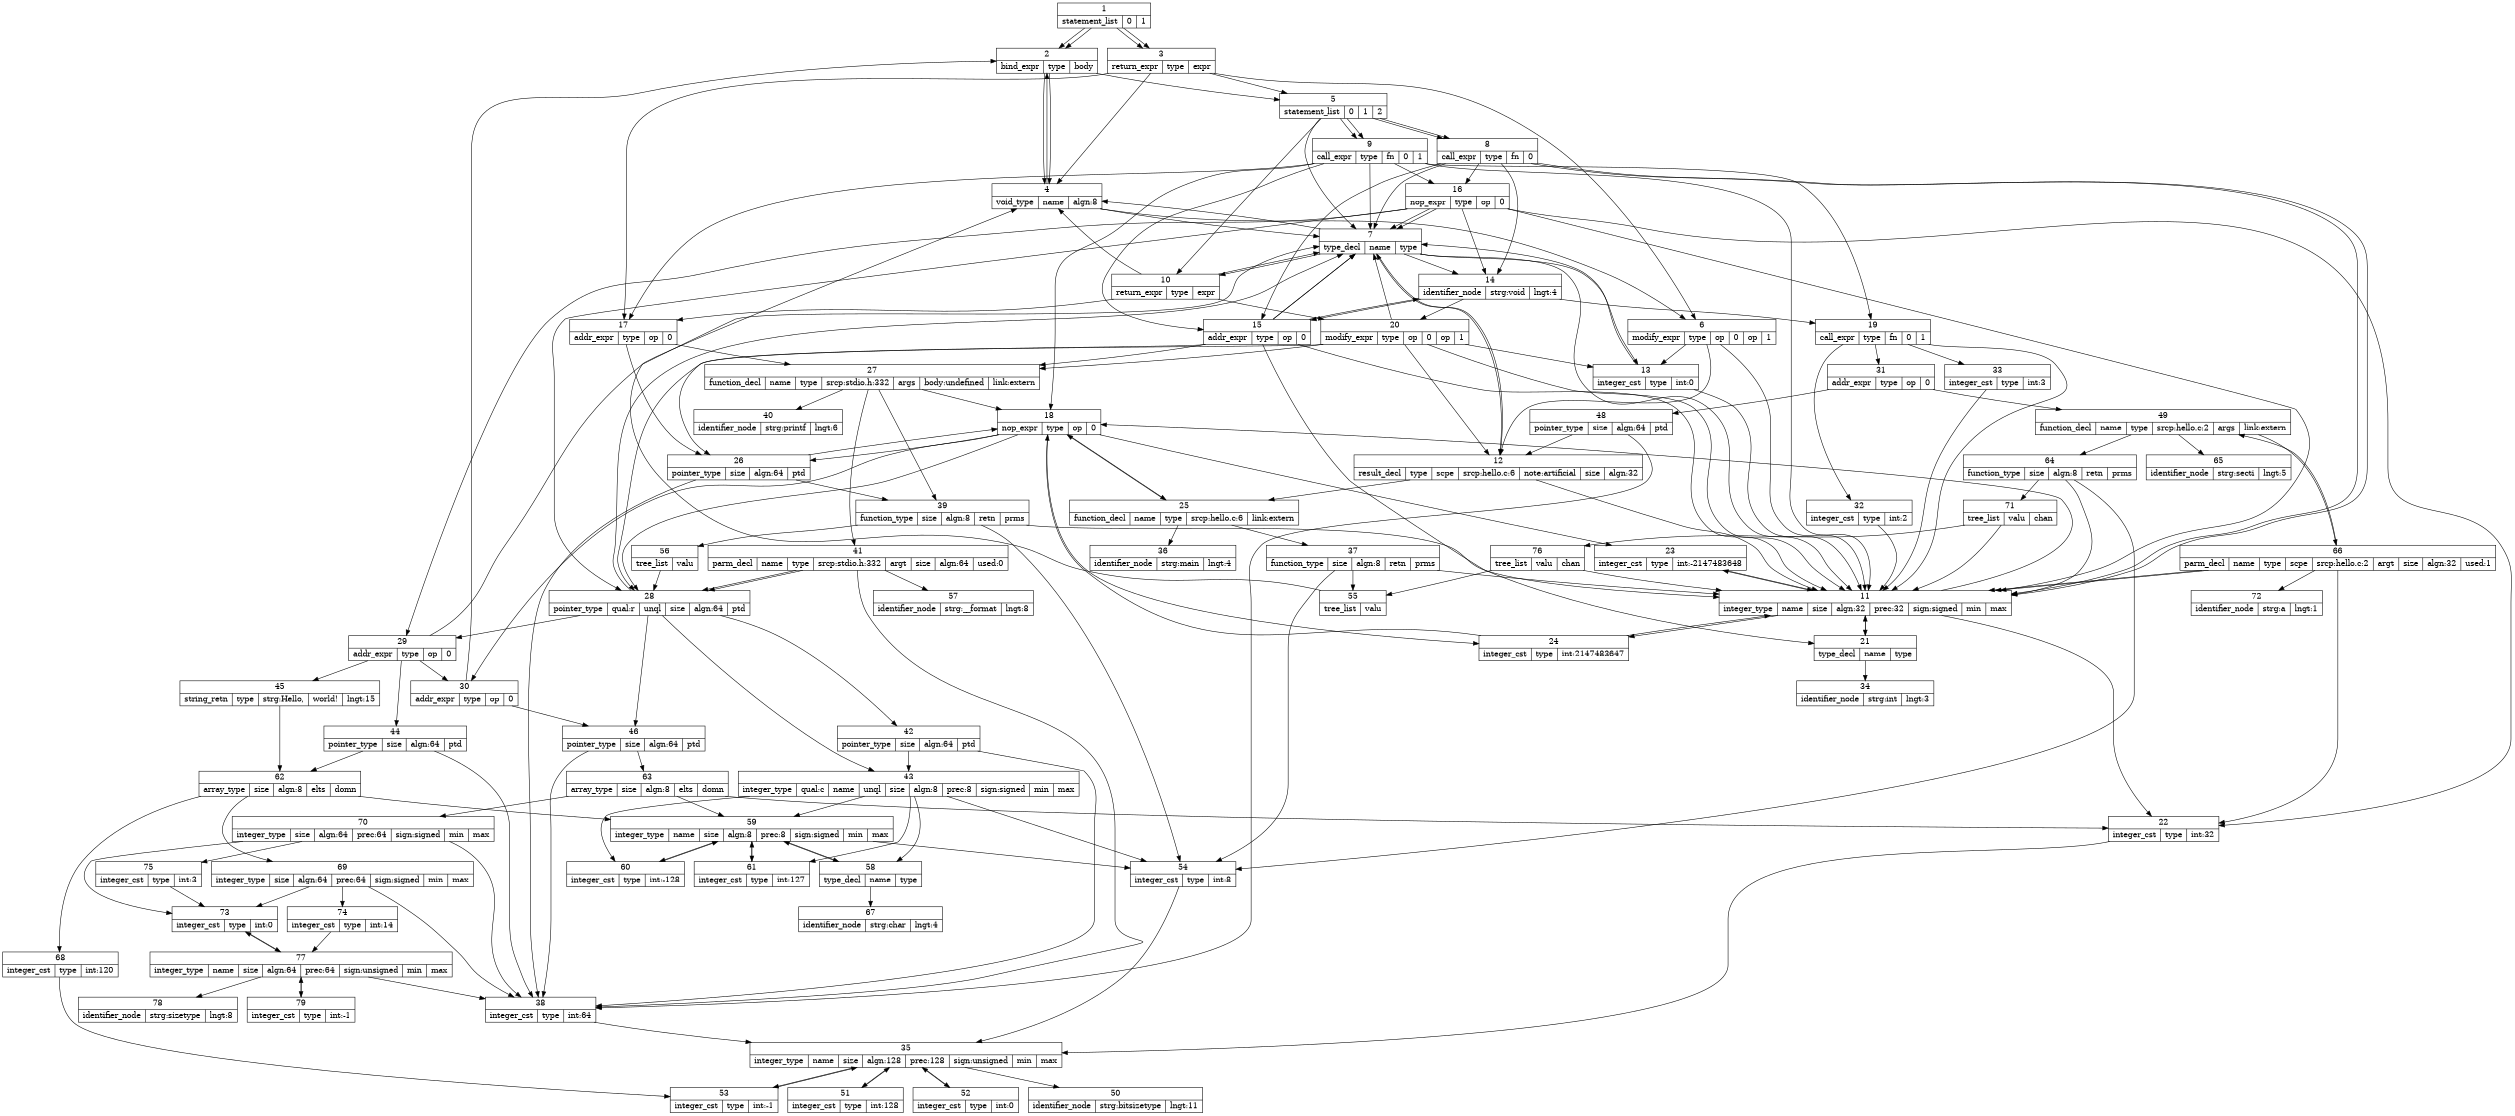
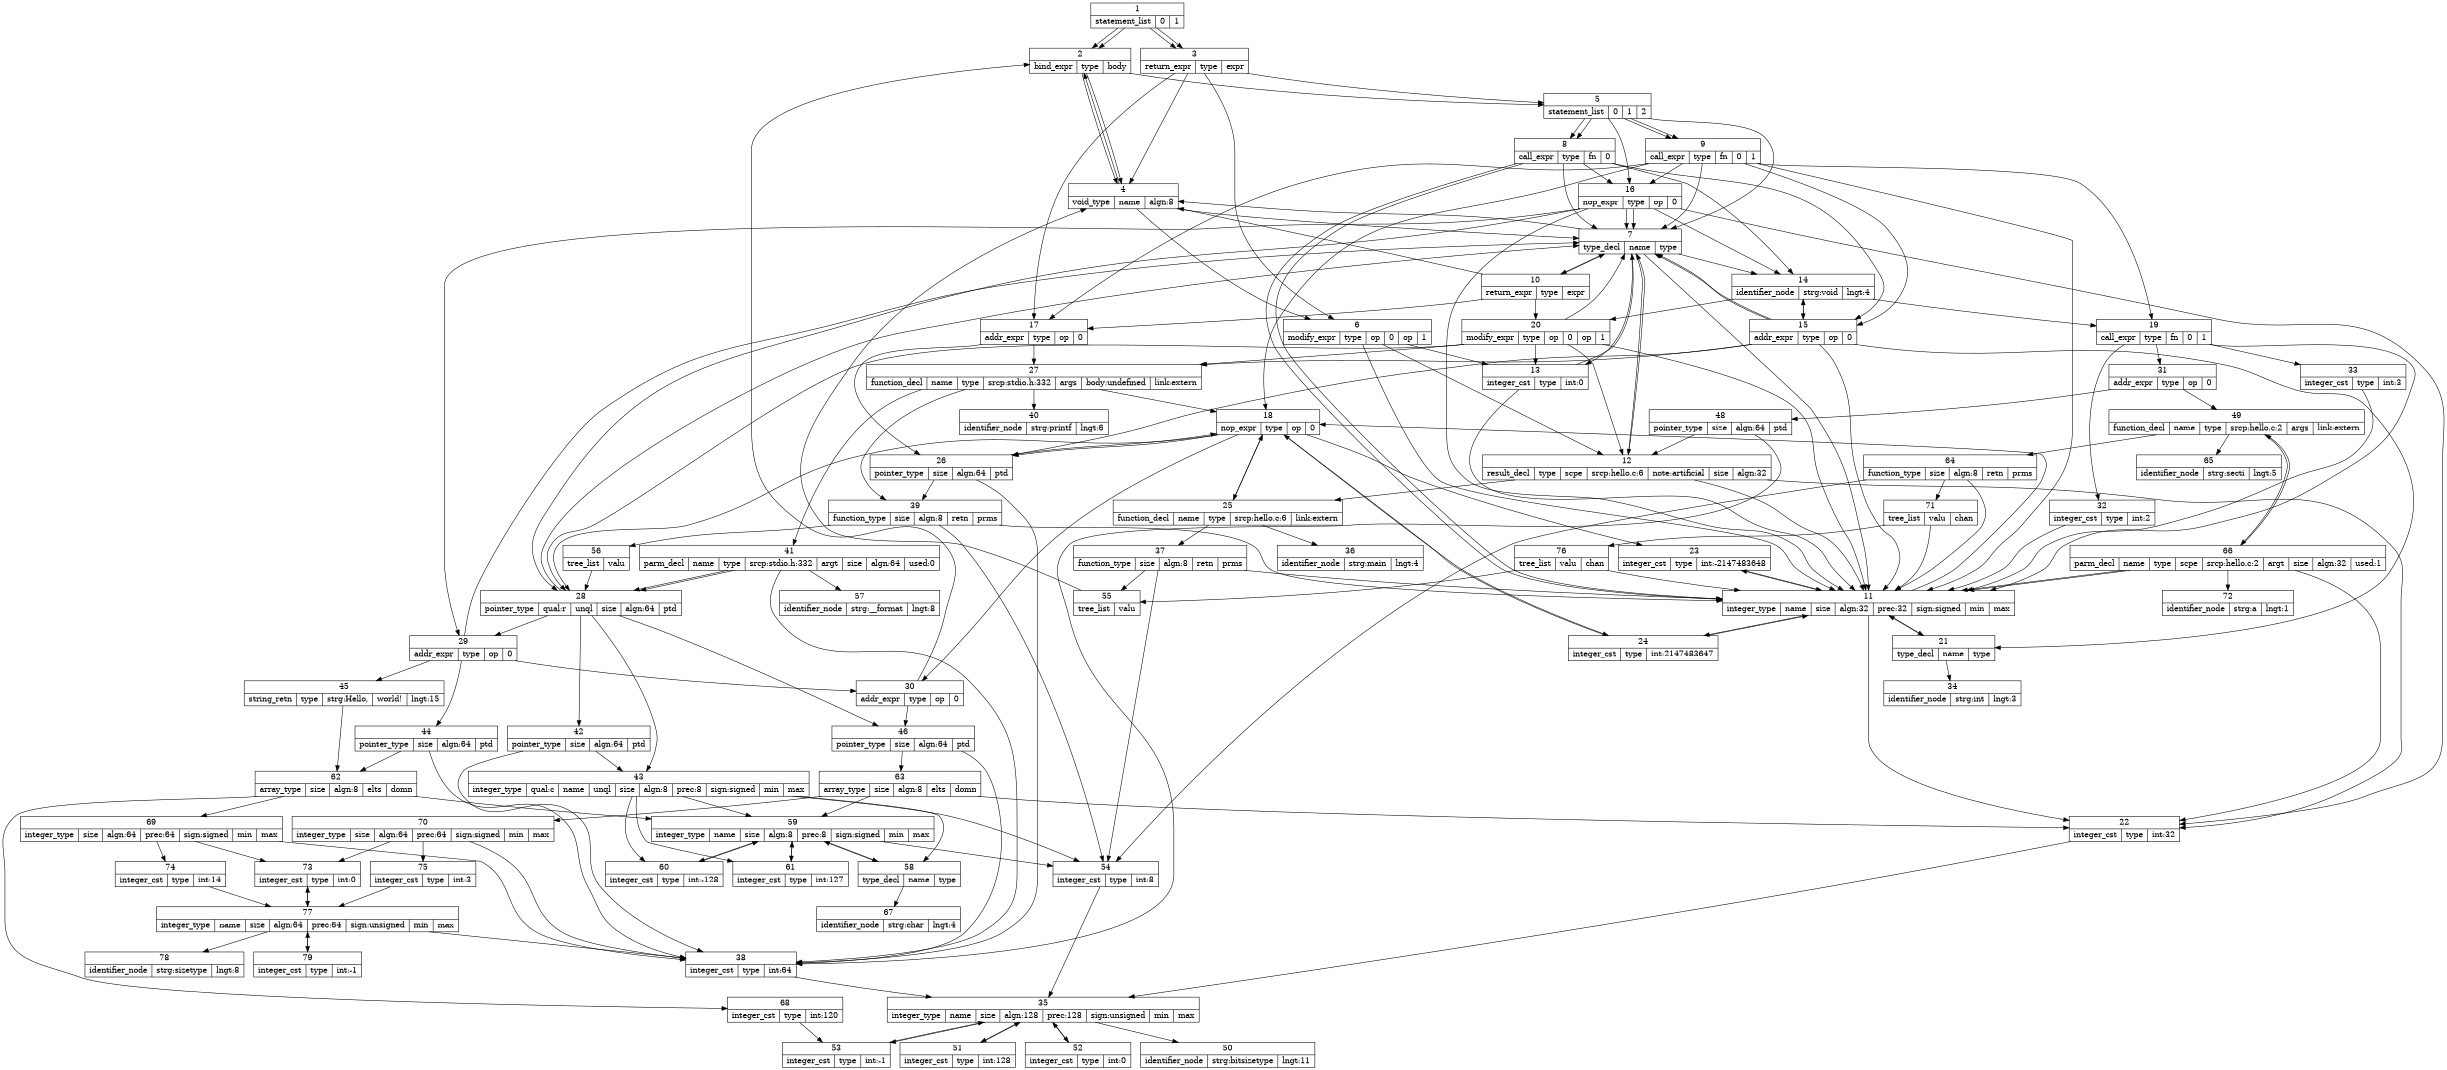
(1247, 198) -> (1623, 147)
none -> (2307, 501)
(185, 895) -> (367, 896)
